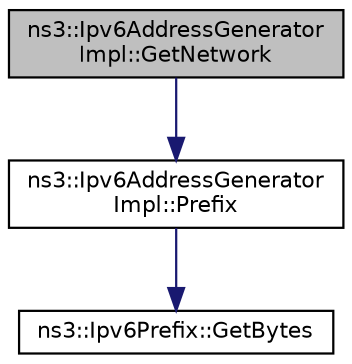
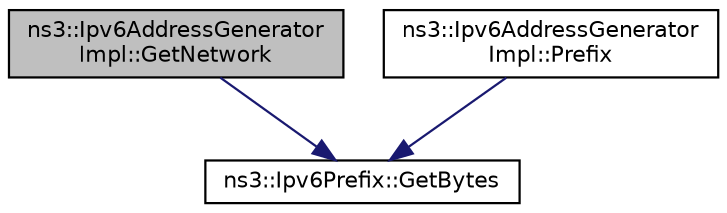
(176, 107) -> (268, 112)
